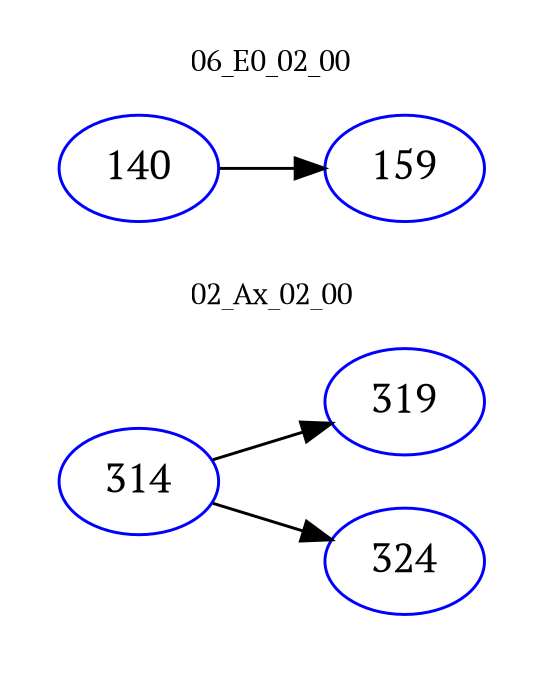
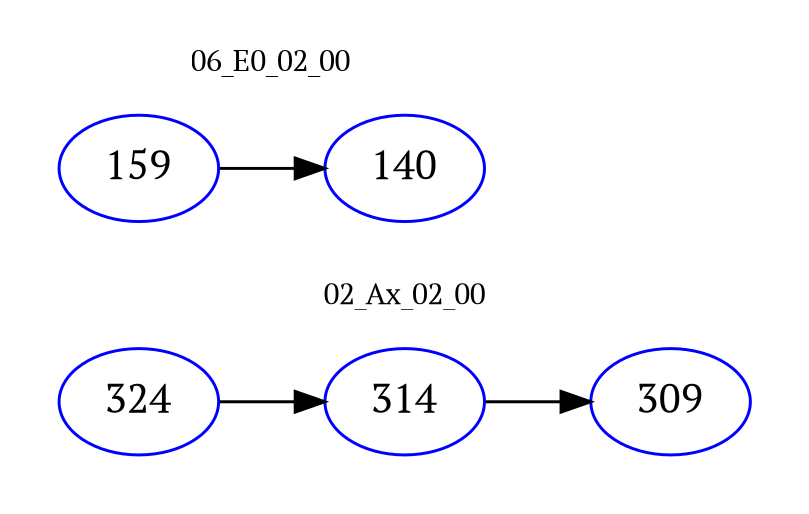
(257, 168) -> (257, 168)
(405, 402) -> (671, 402)
(258, 517) -> (257, 402)
